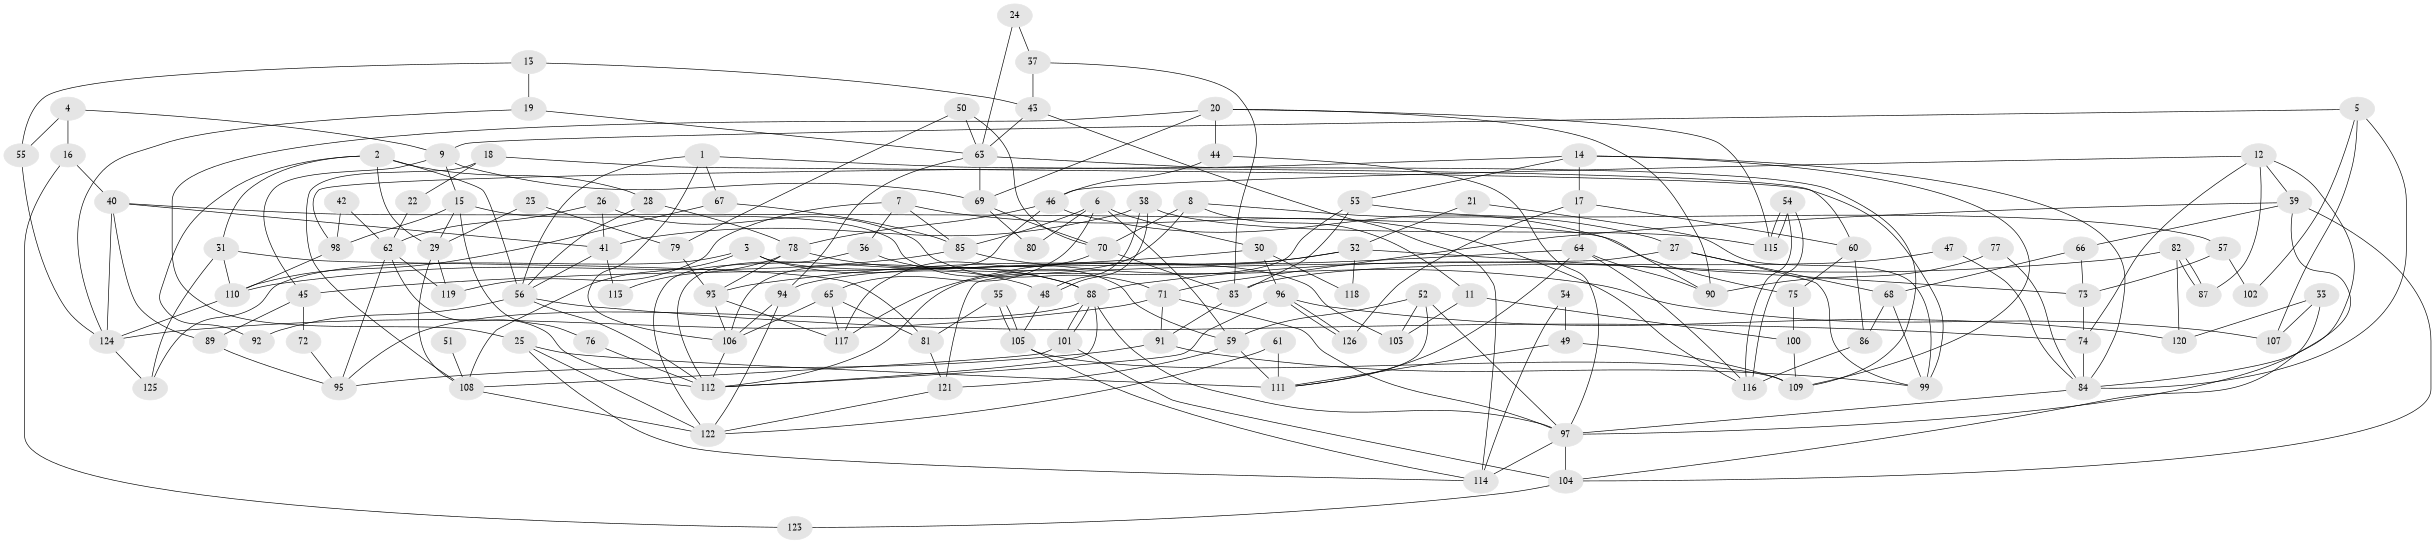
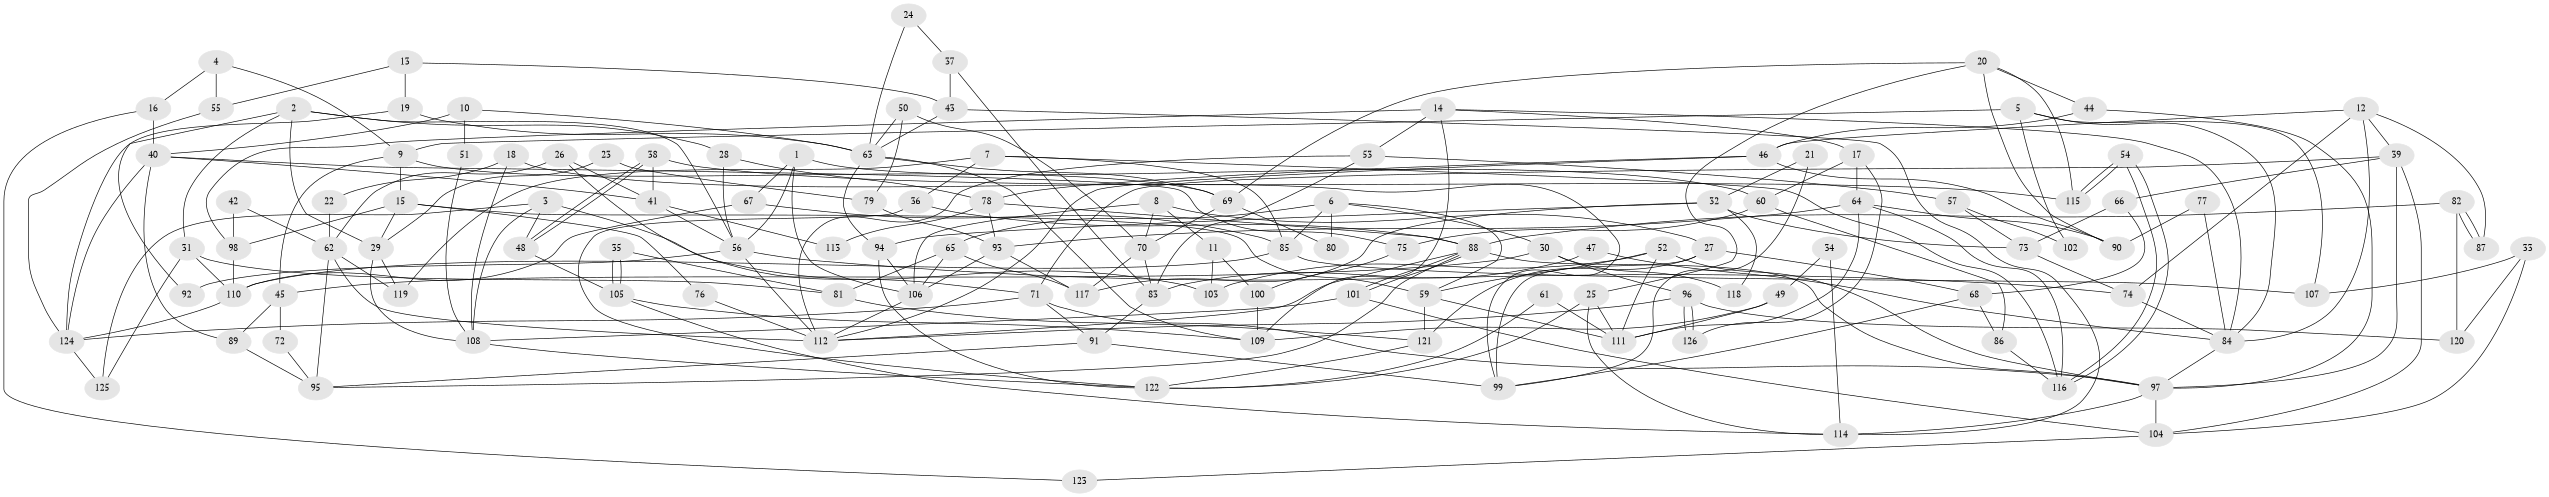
none -> (465, 109)
